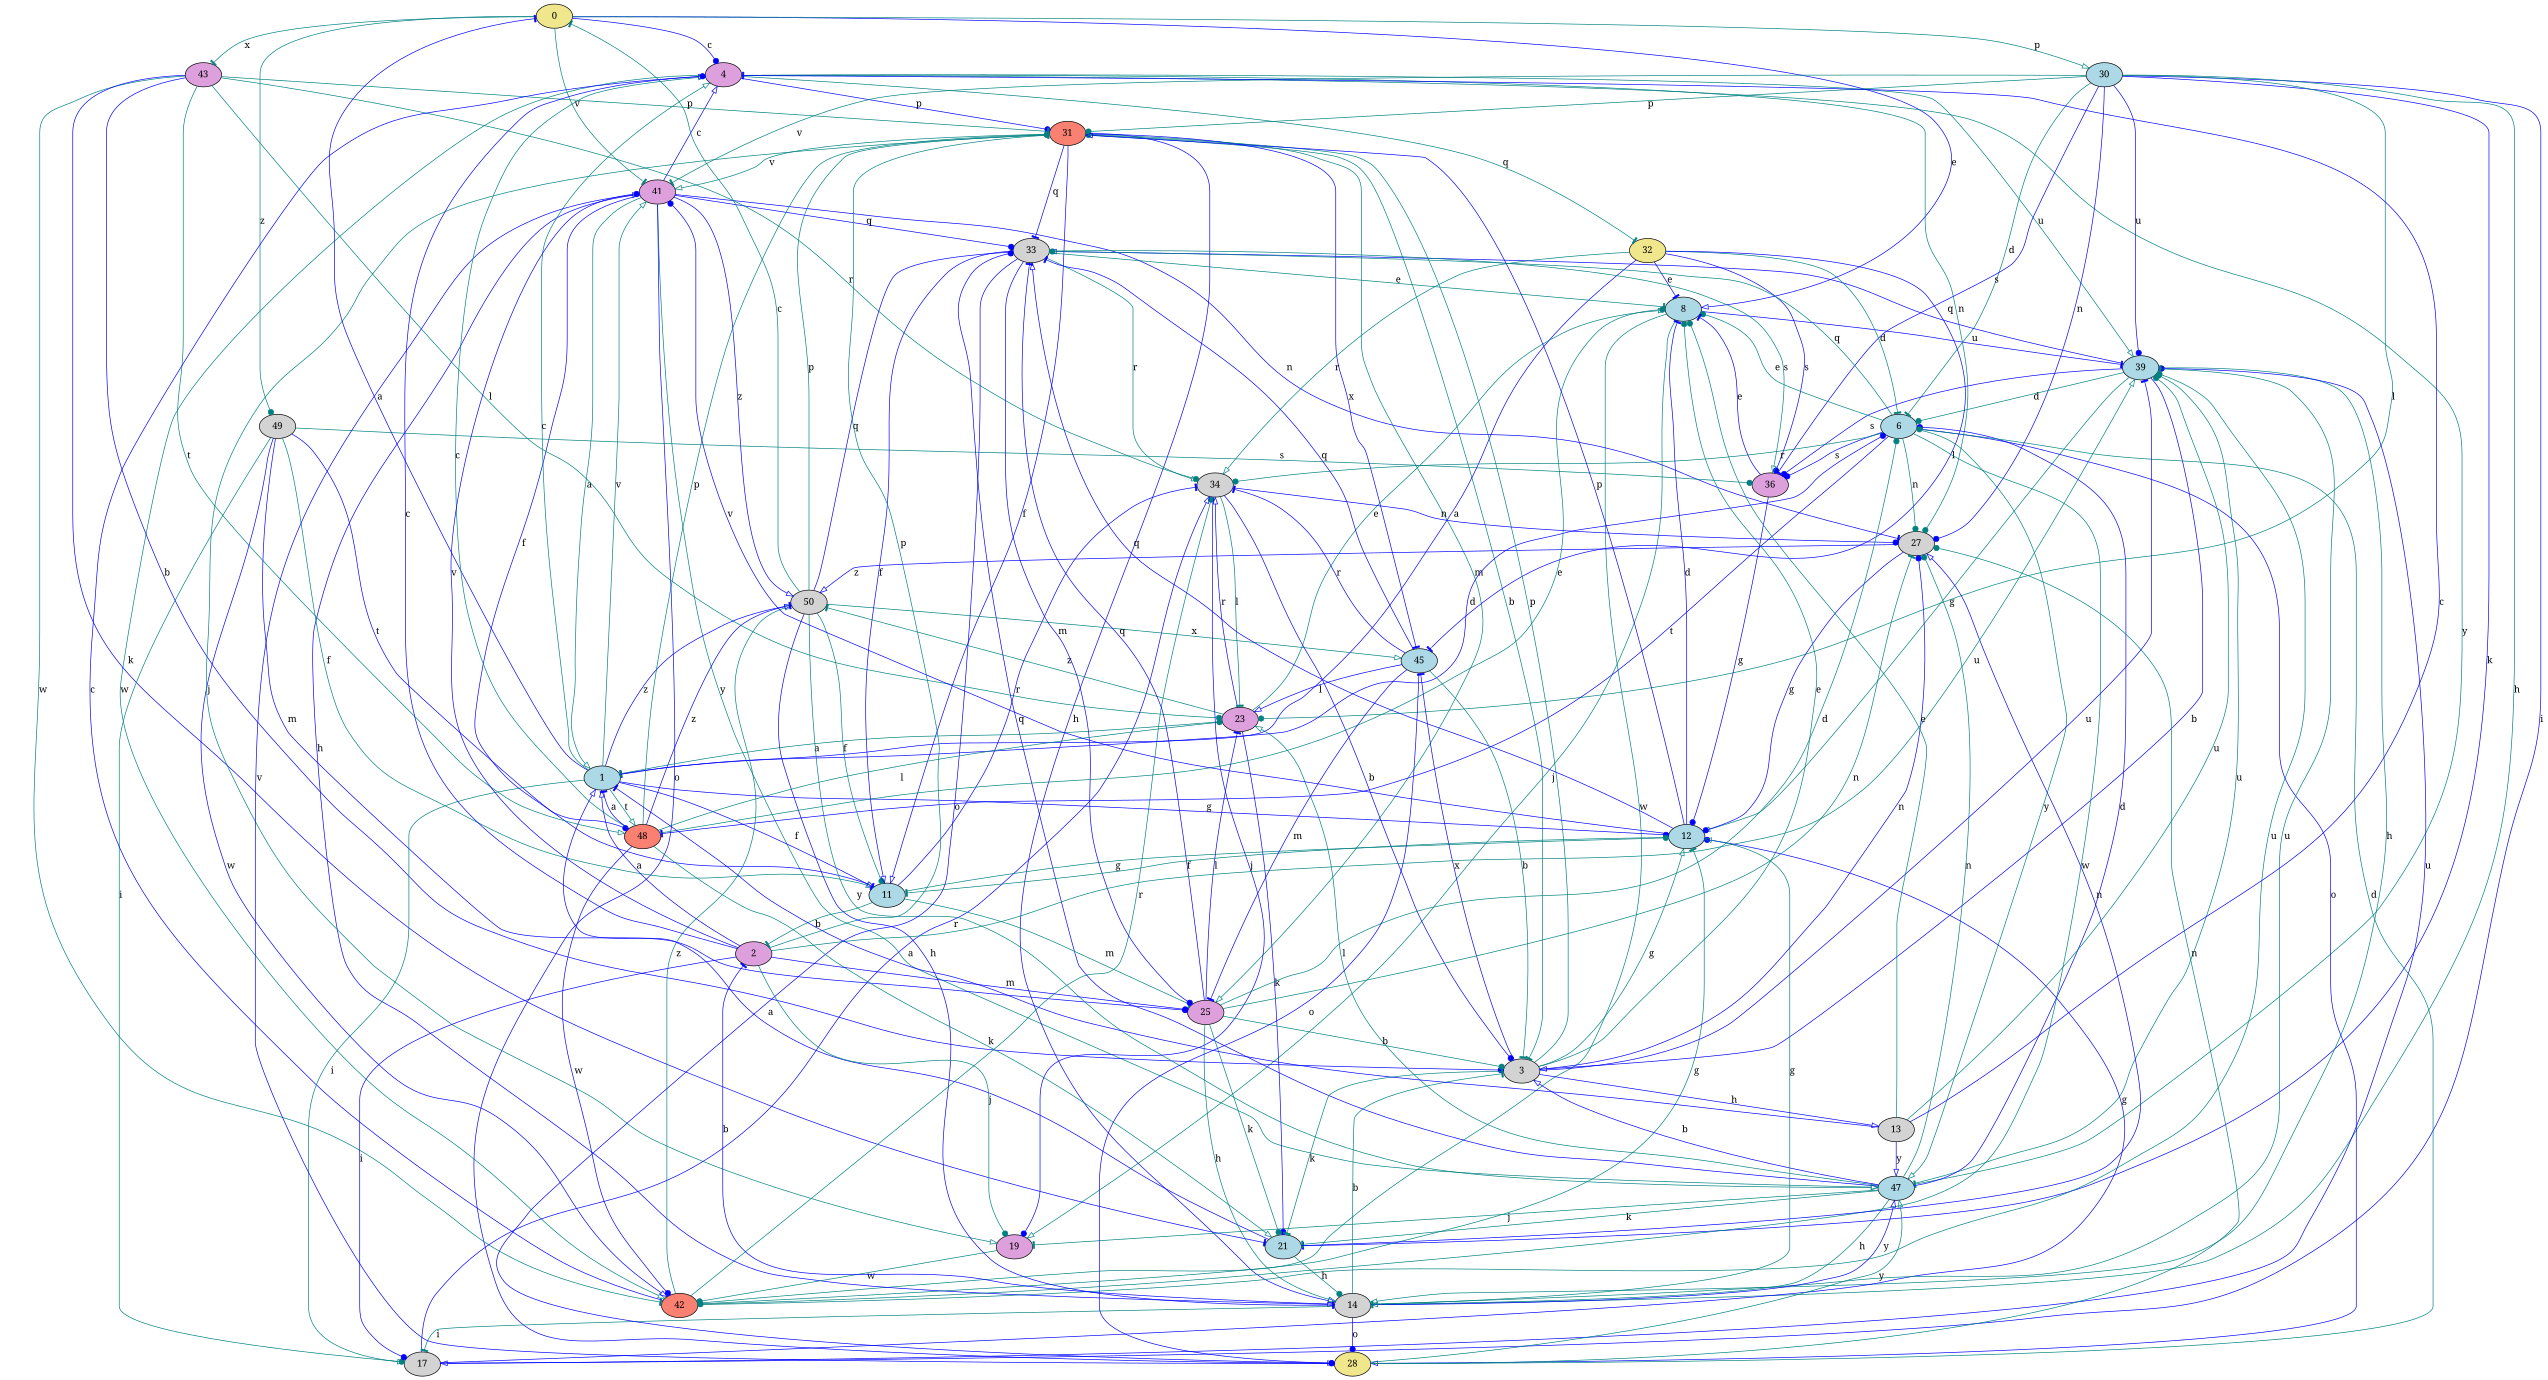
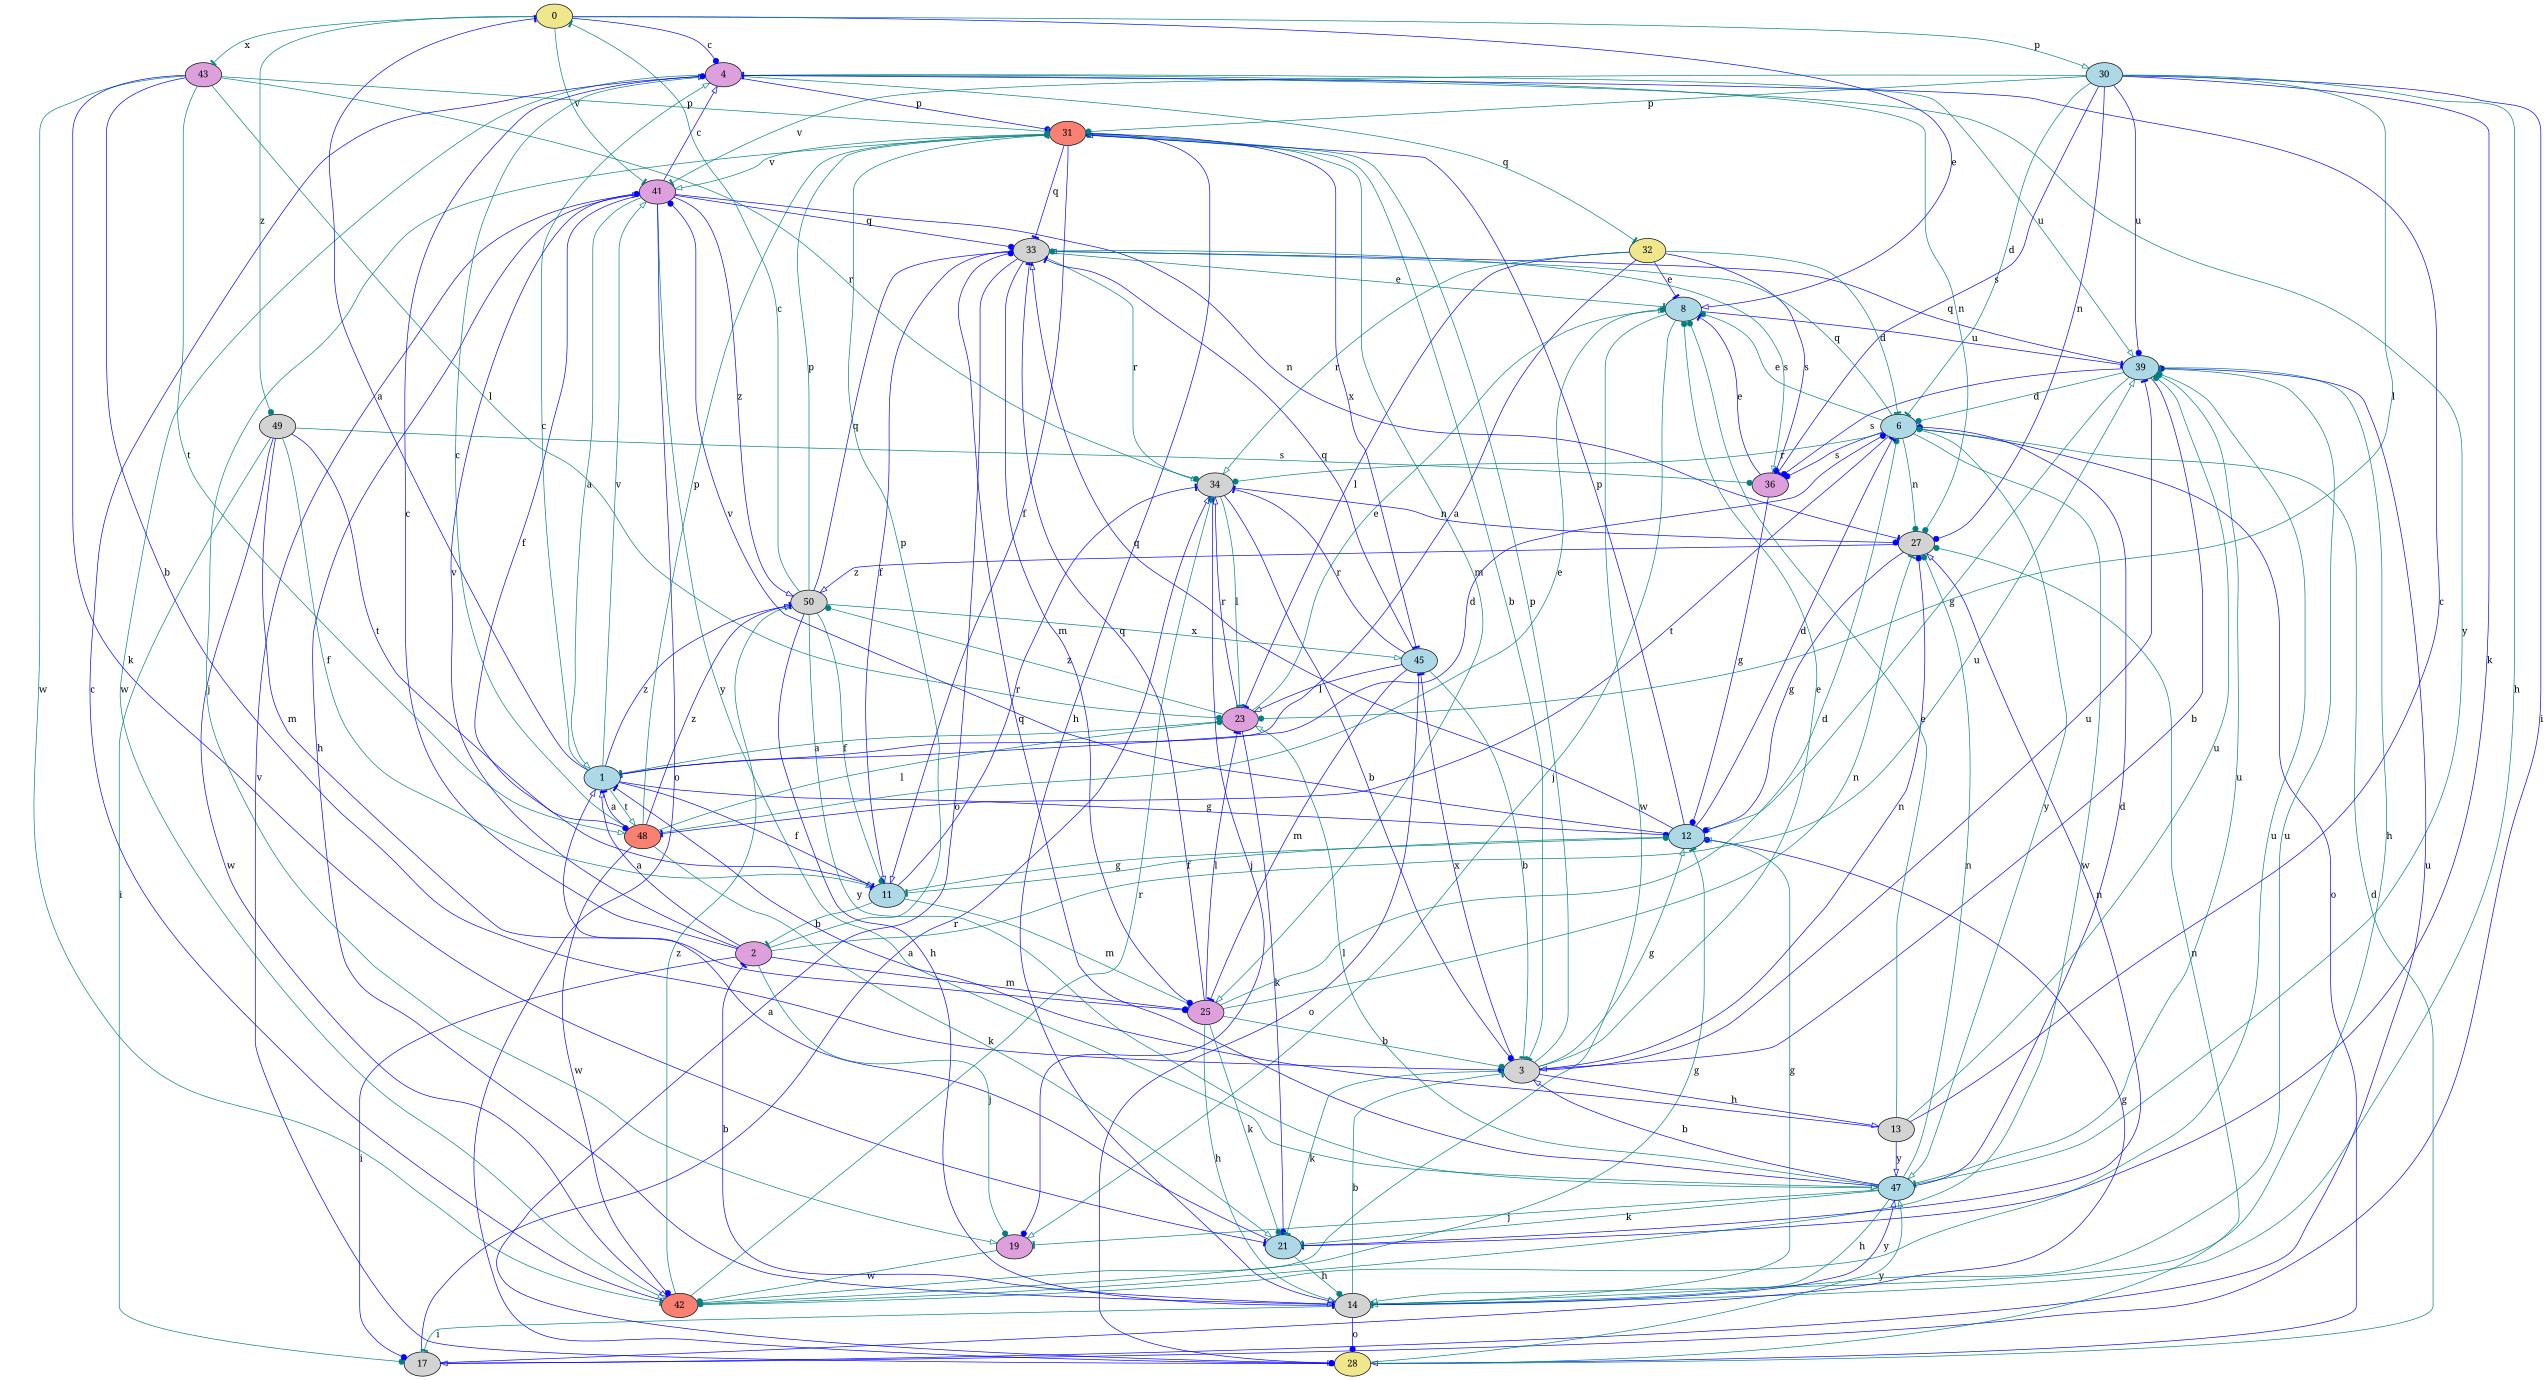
(1904, 513) -> (1393, 403)
(1685, 574) -> (1797, 636)
(1036, 664) -> (1036, 664)
(355, 1031) -> none
